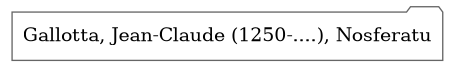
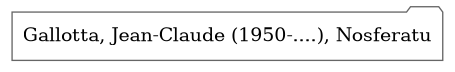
(227, 36) -> (227, 36)
